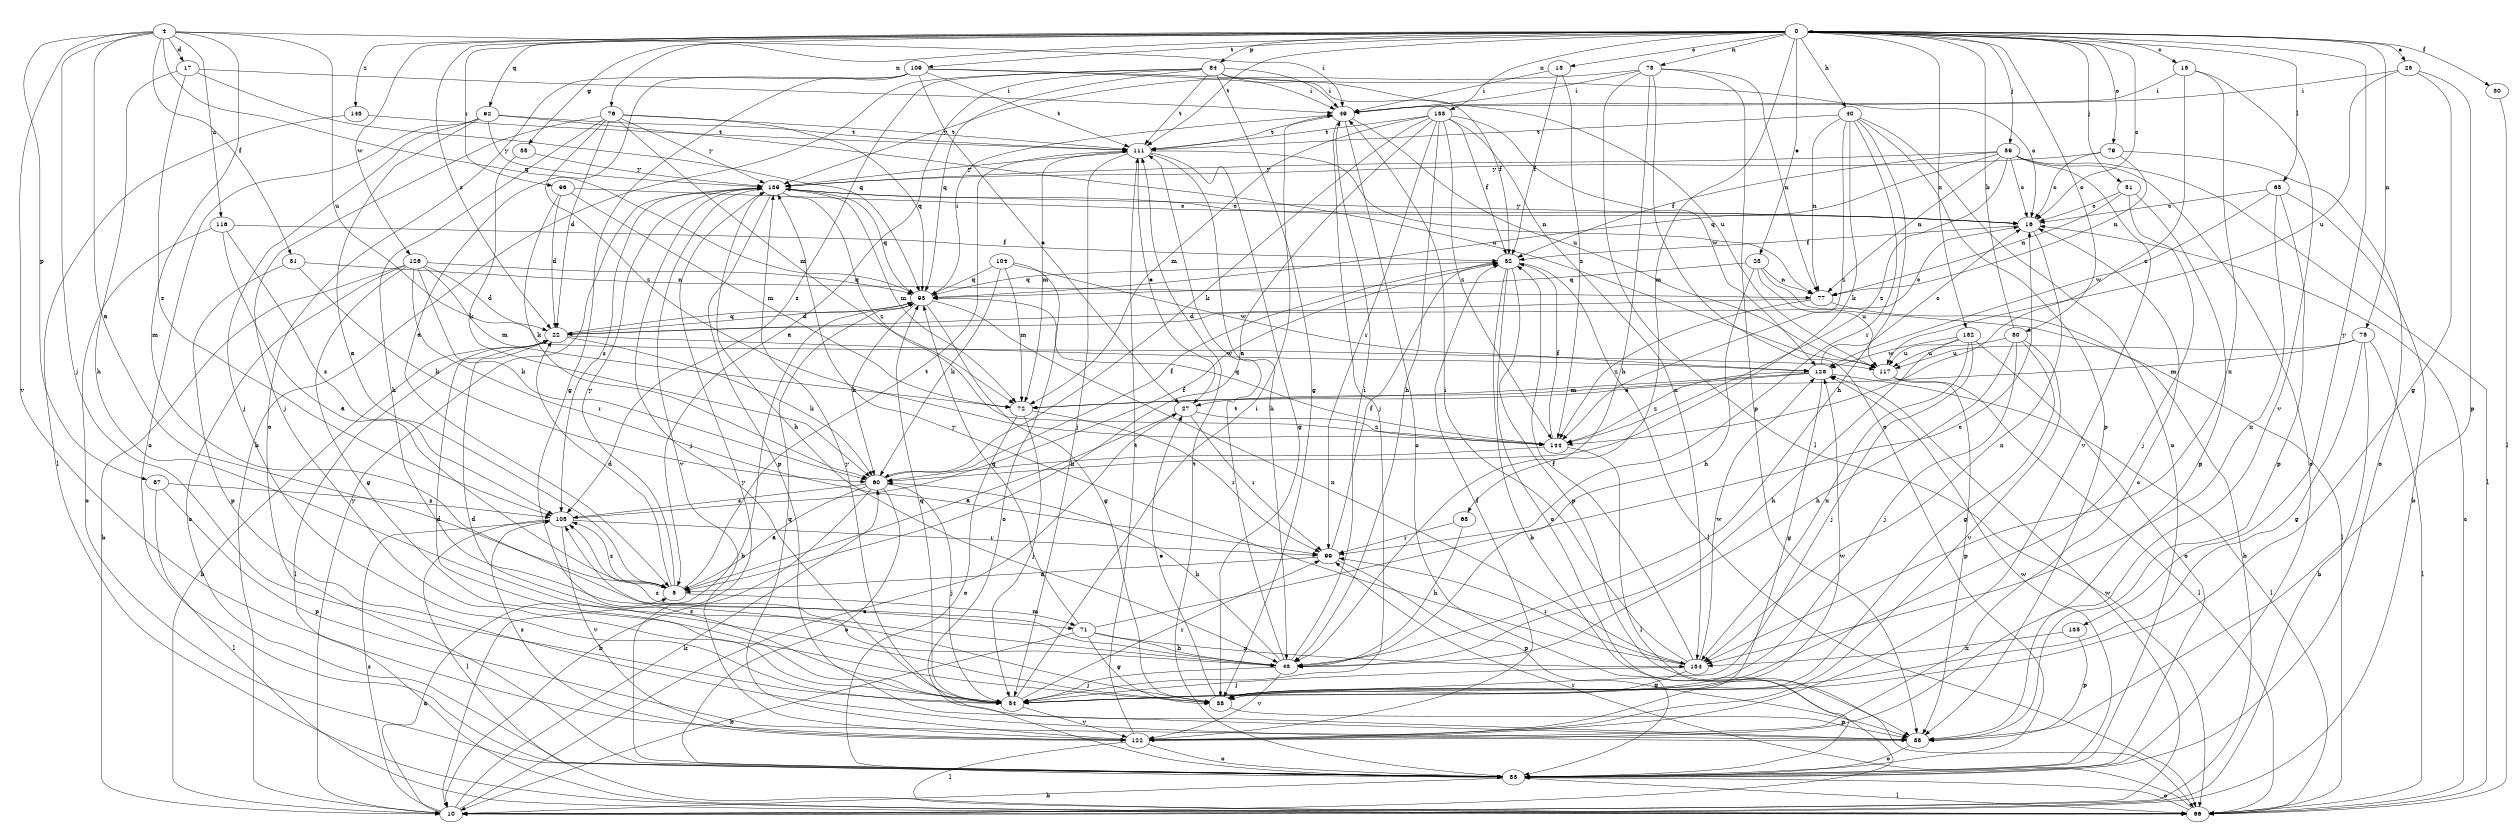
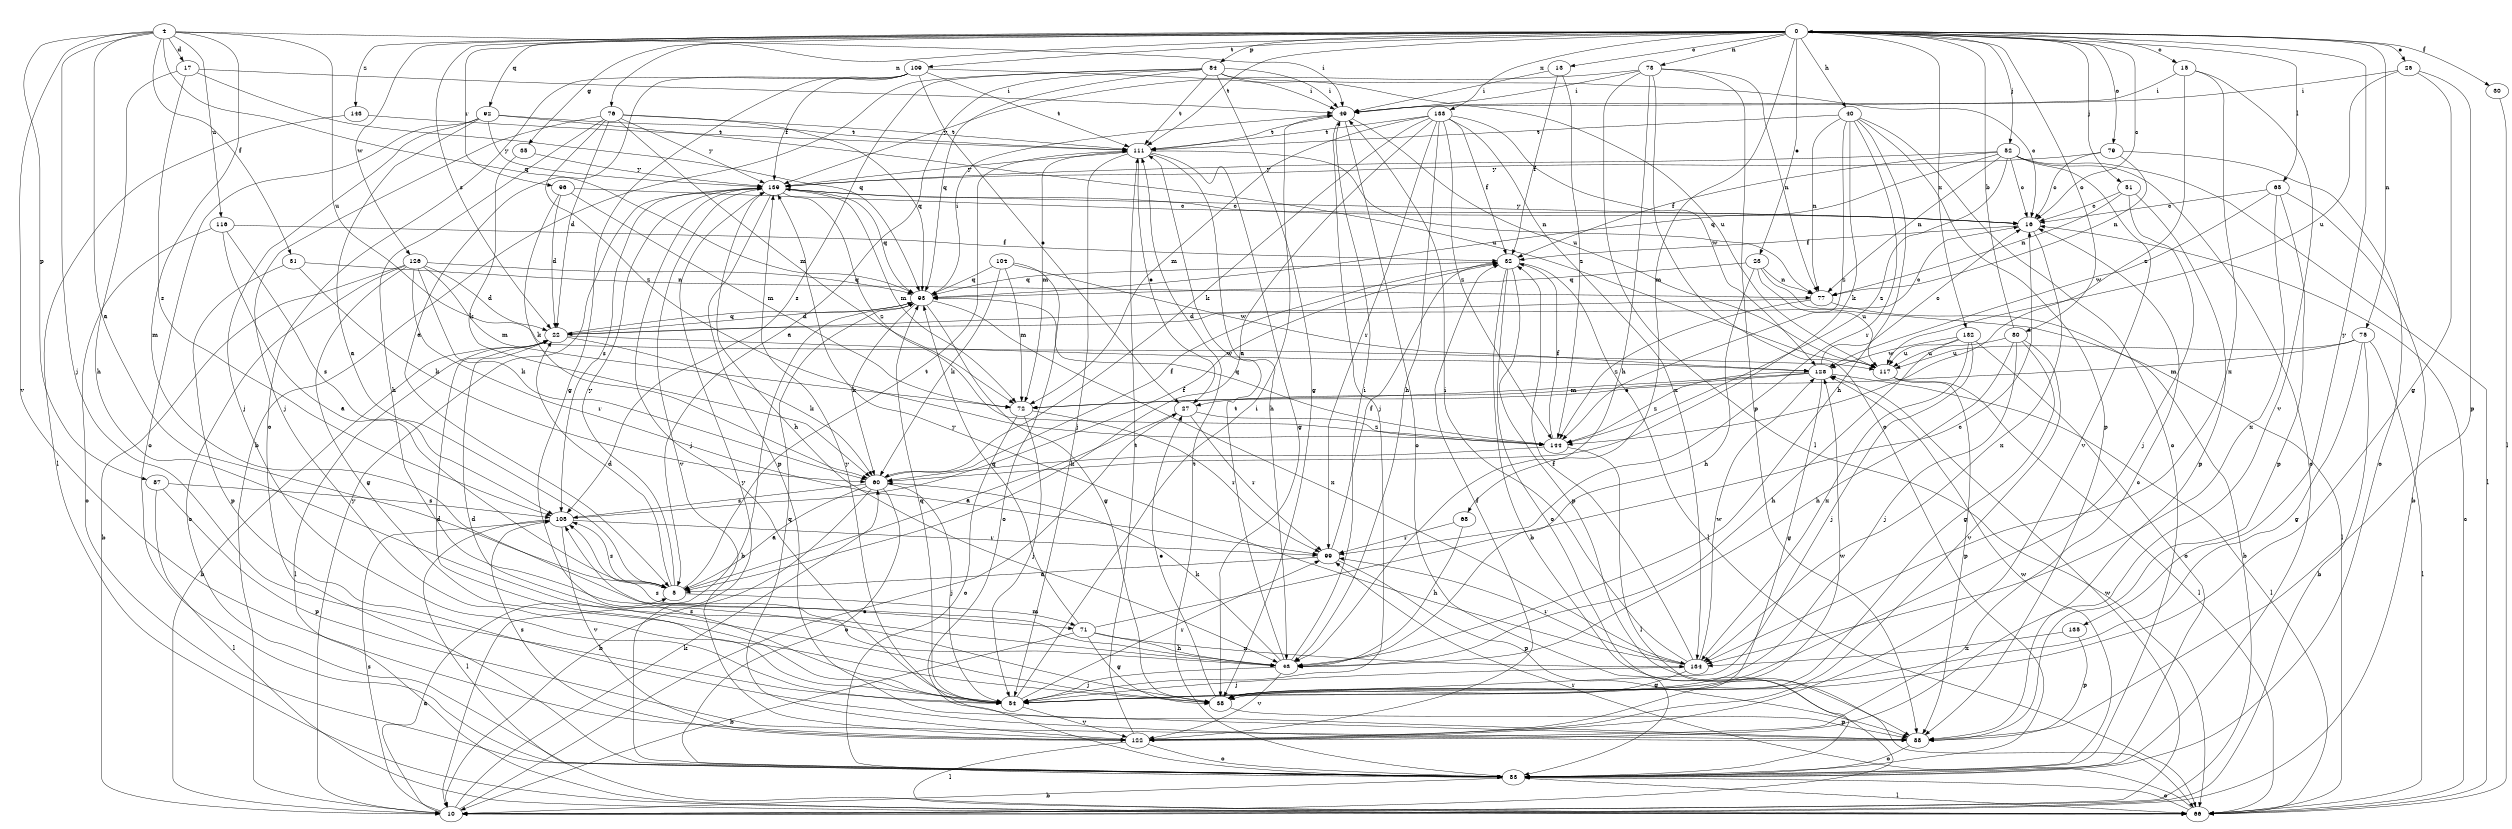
(1324, 91) -> (819, 88)
(2008, 151) -> (2008, 151)
